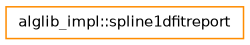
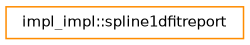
(125, 23) -> (125, 23)
